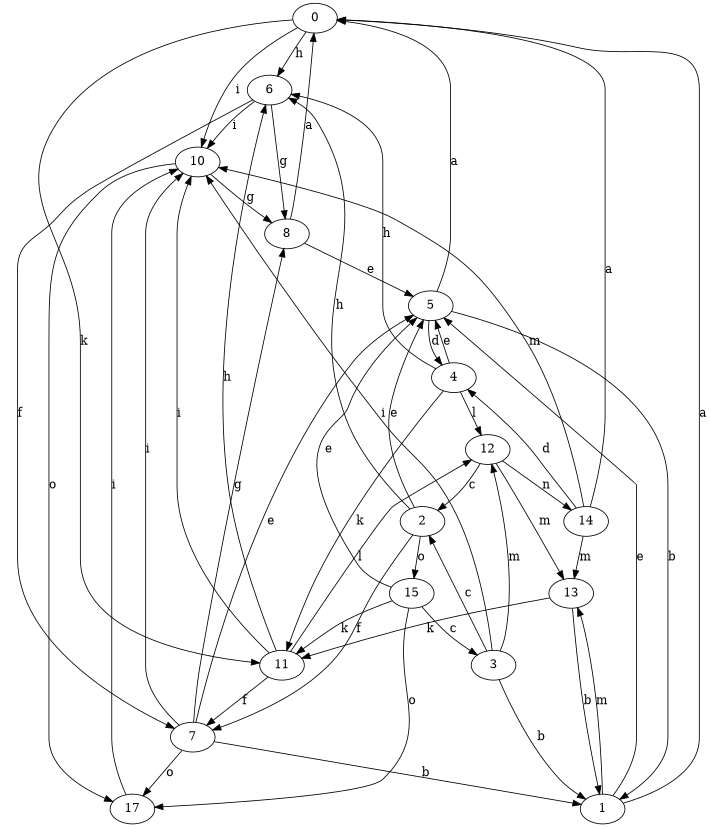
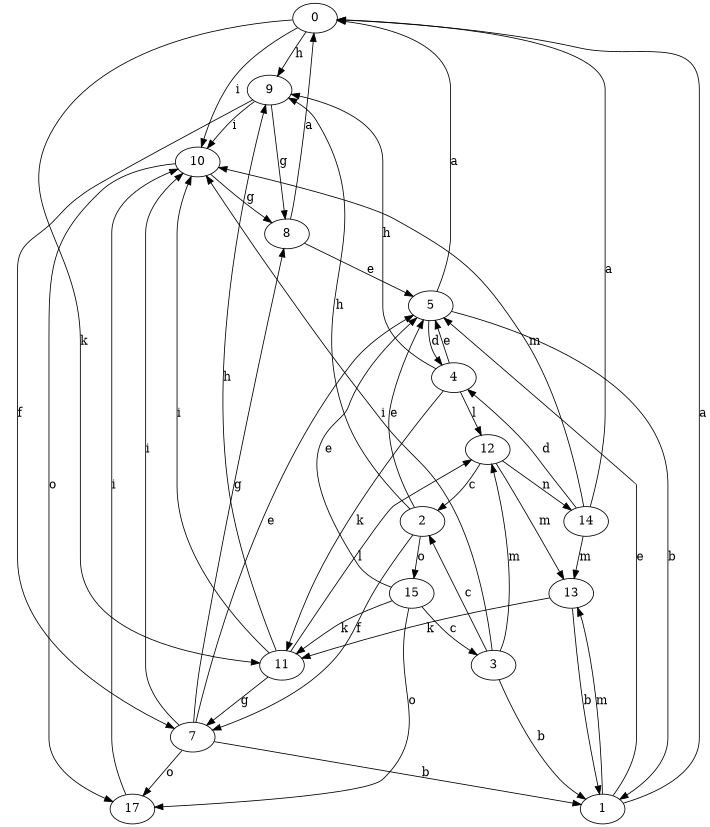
(270, 90) -> (270, 90)
(245, 701) -> (245, 701)
